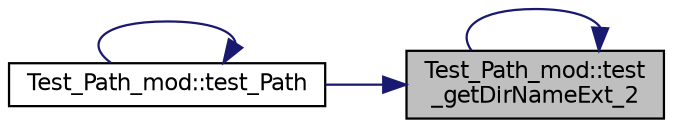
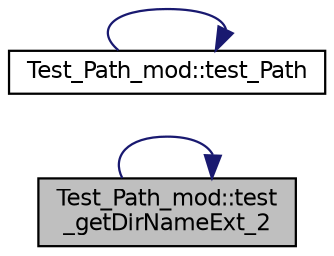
(354, 85) -> none
